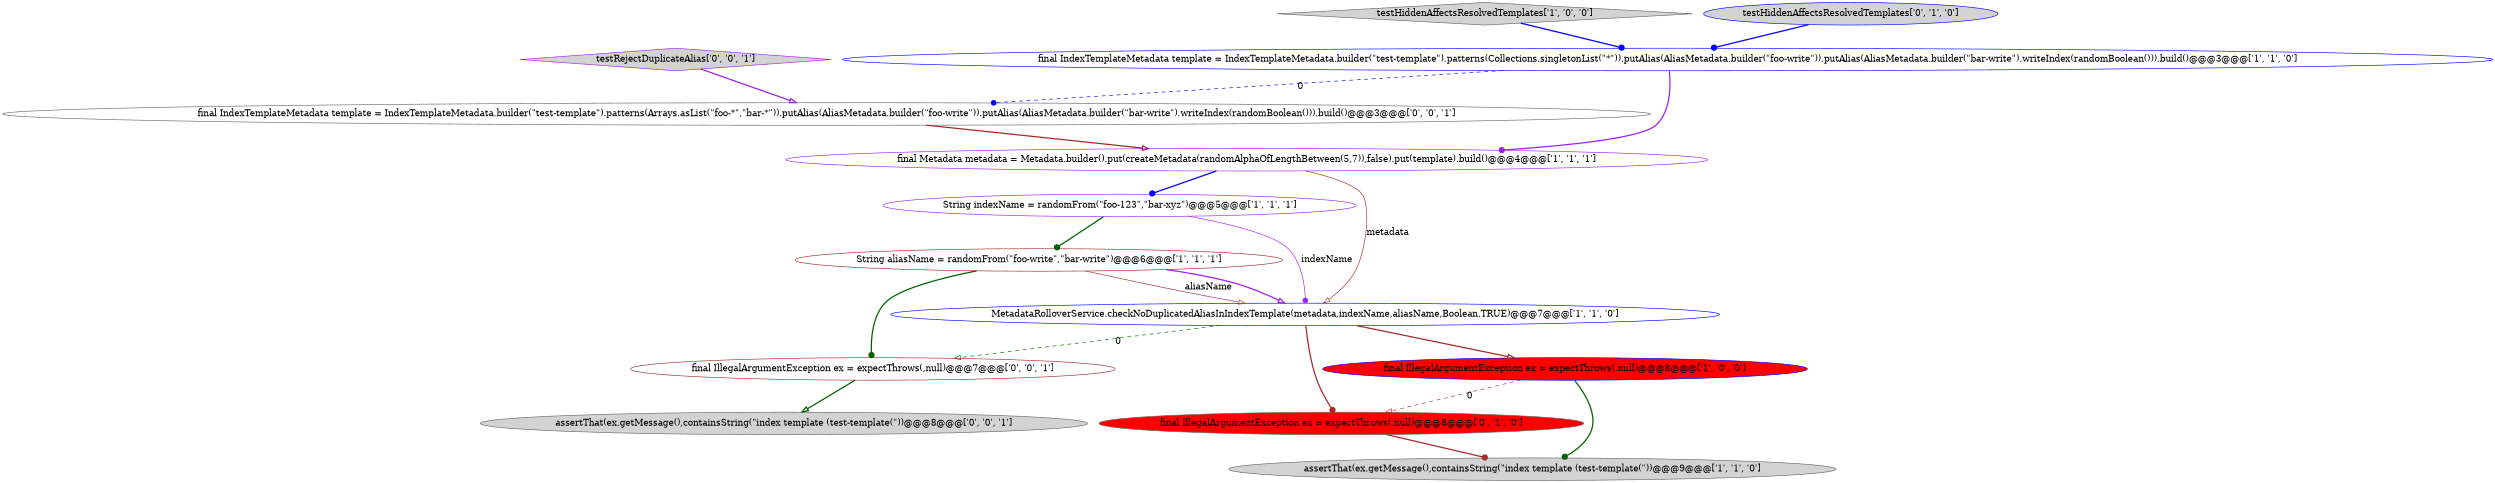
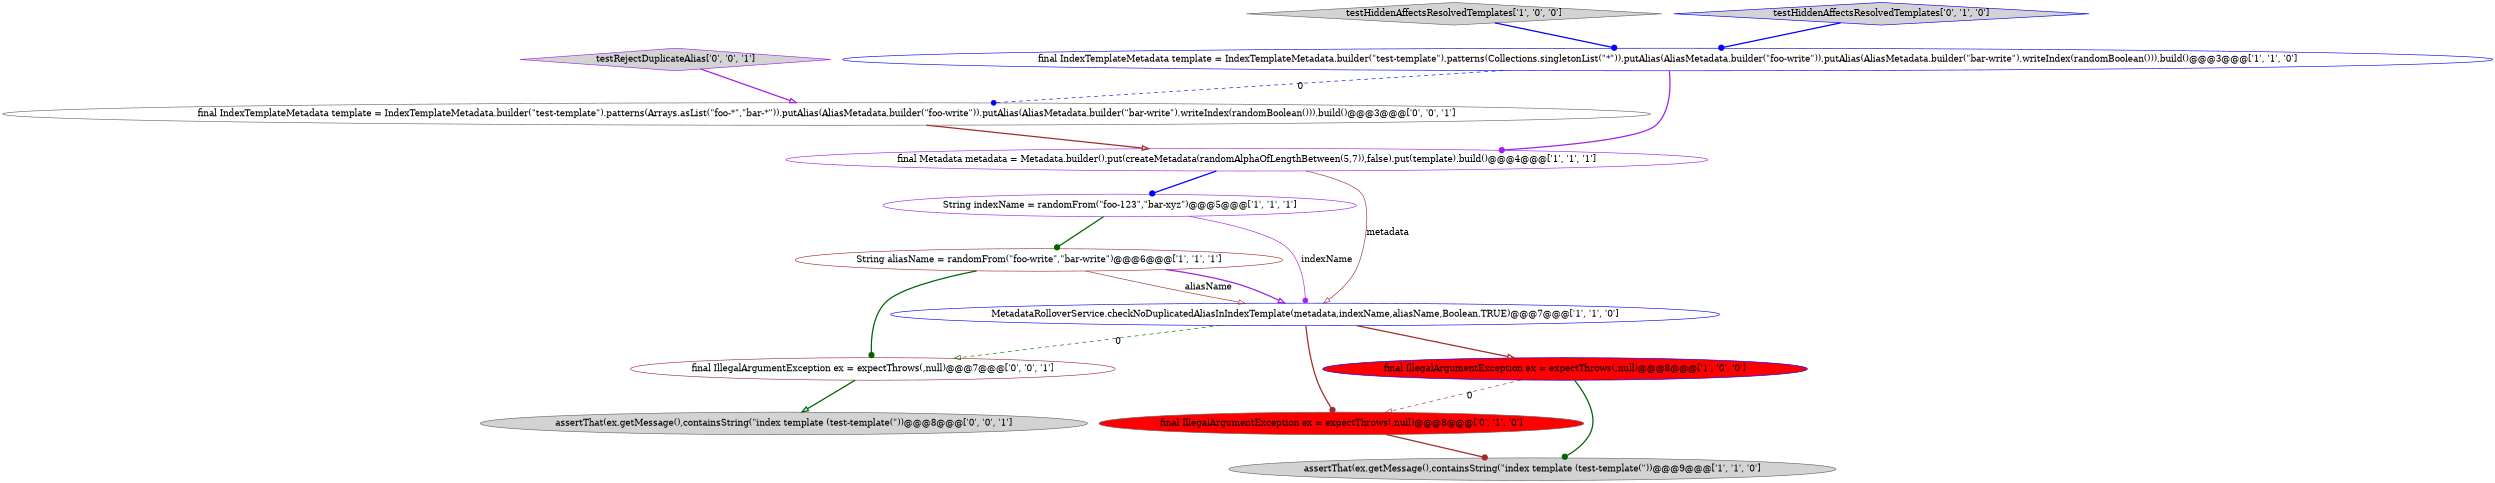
(1851, 14) -> (1881, 14)
